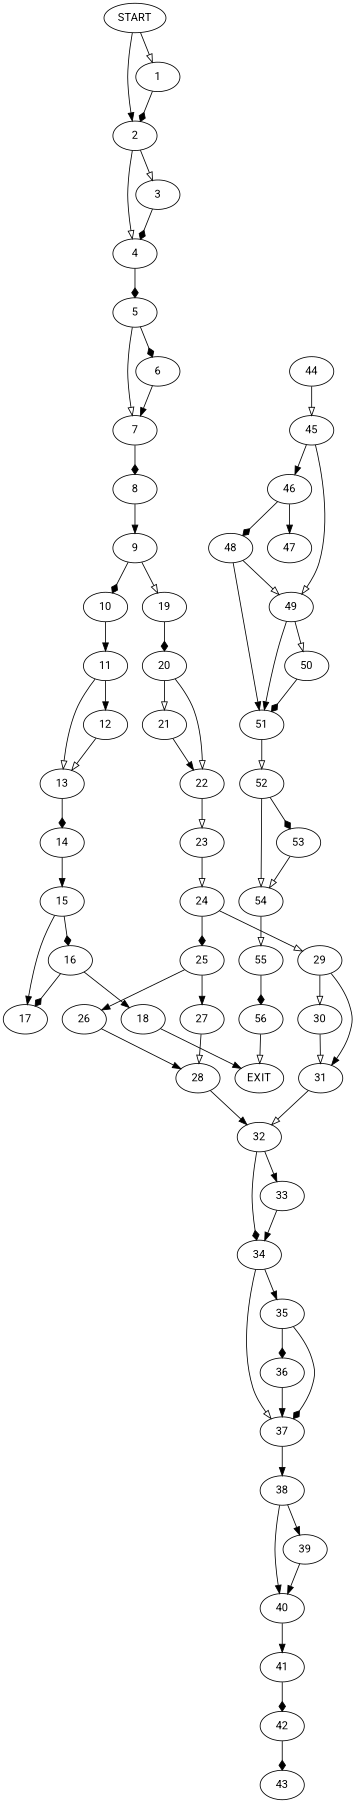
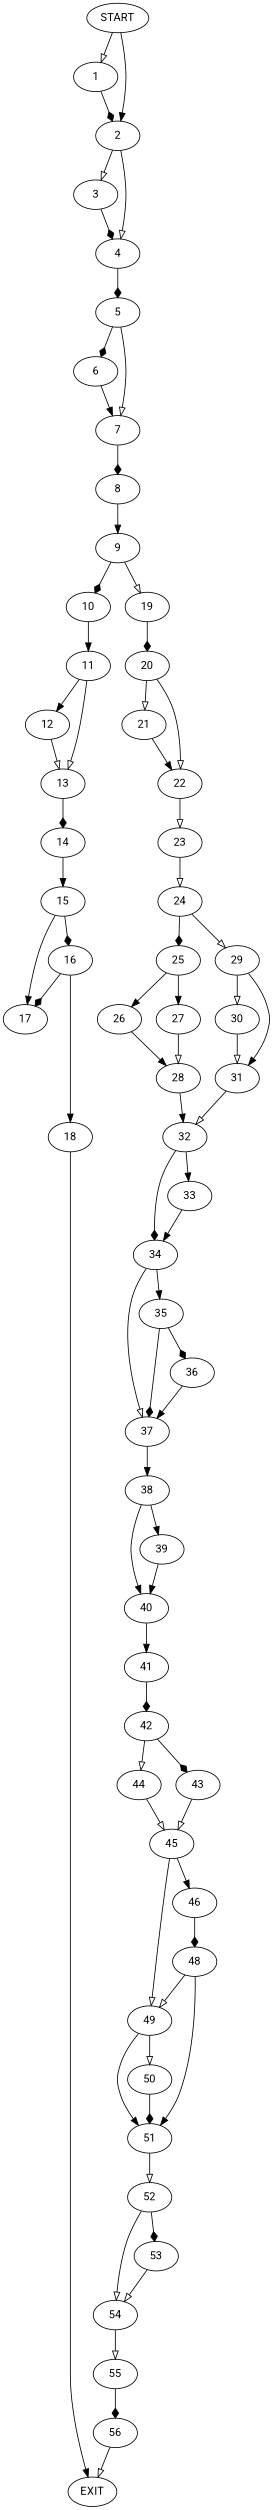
(290, 548) -> none
none -> (143, 1751)
none -> (187, 1811)
